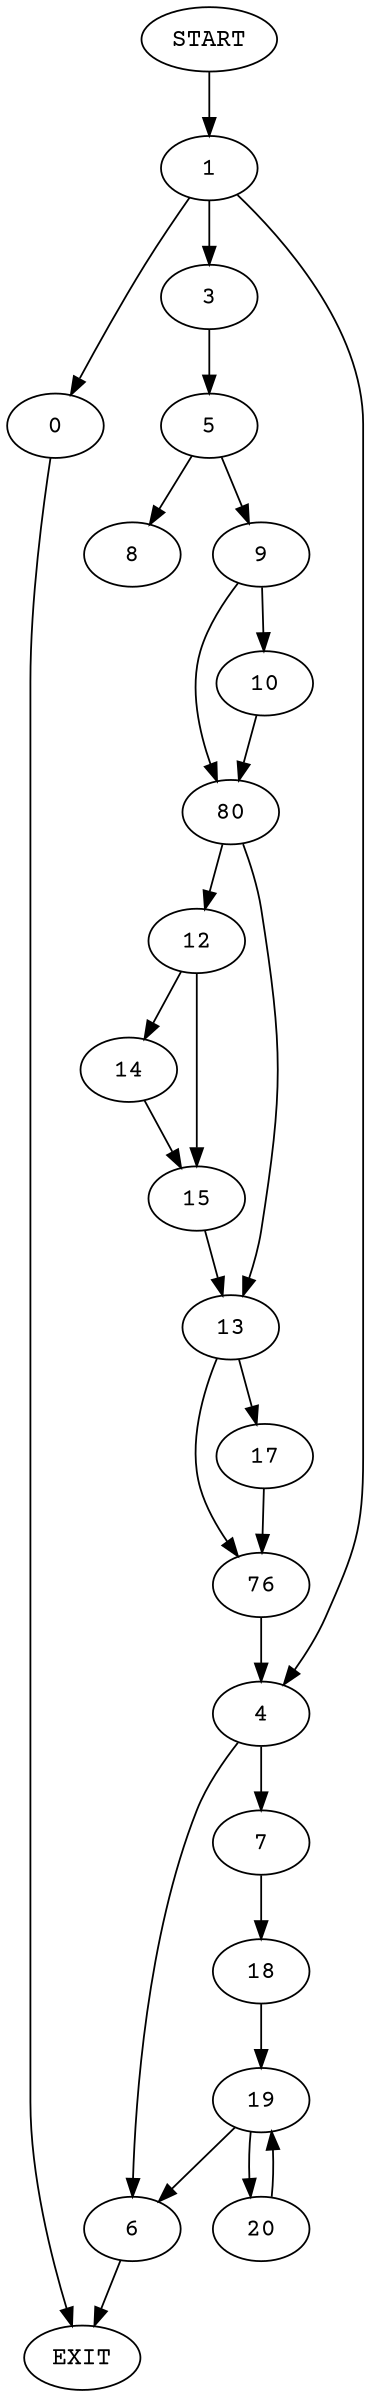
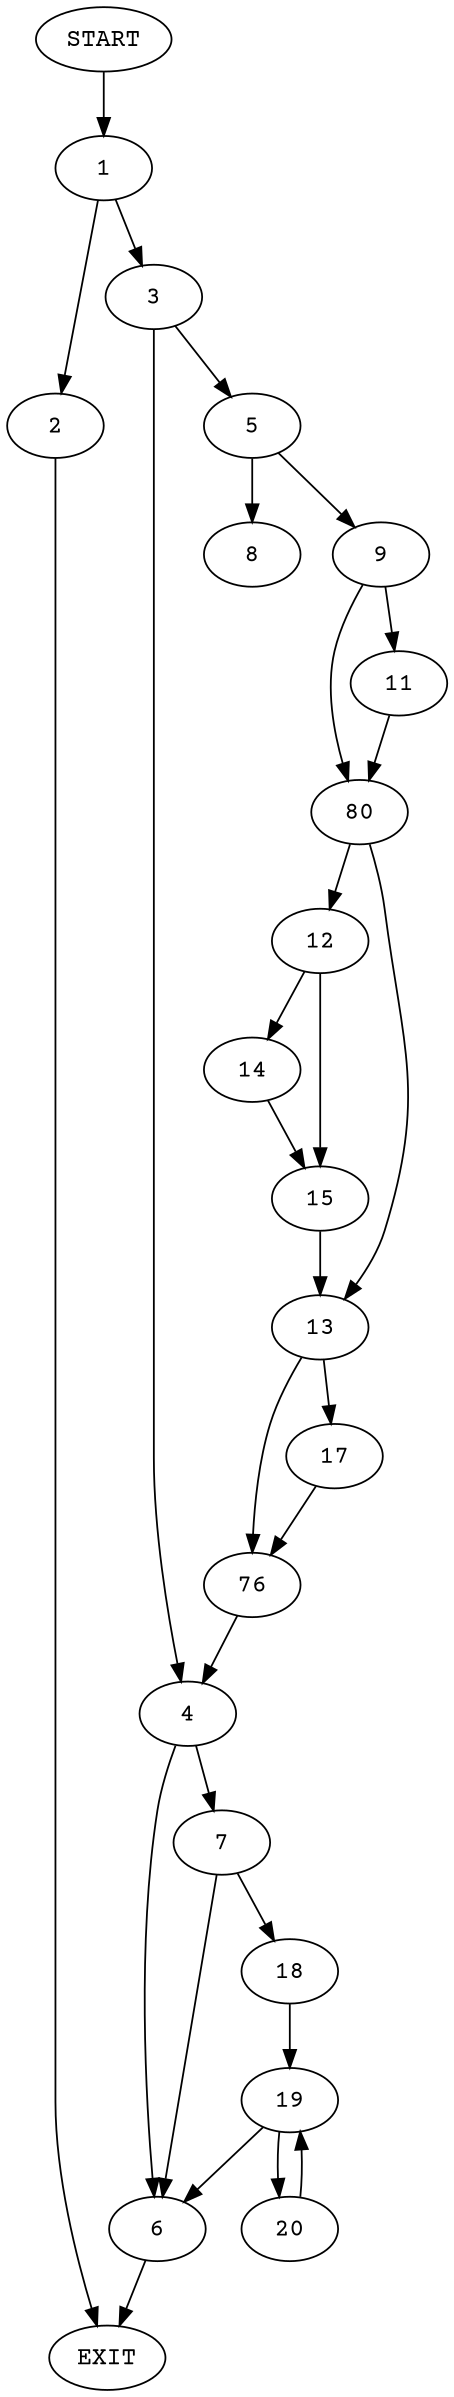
(55, 426) -> (55, 426)
(265, 683) -> (399, 683)
(363, 920) -> (154, 997)
none -> (191, 2027)
